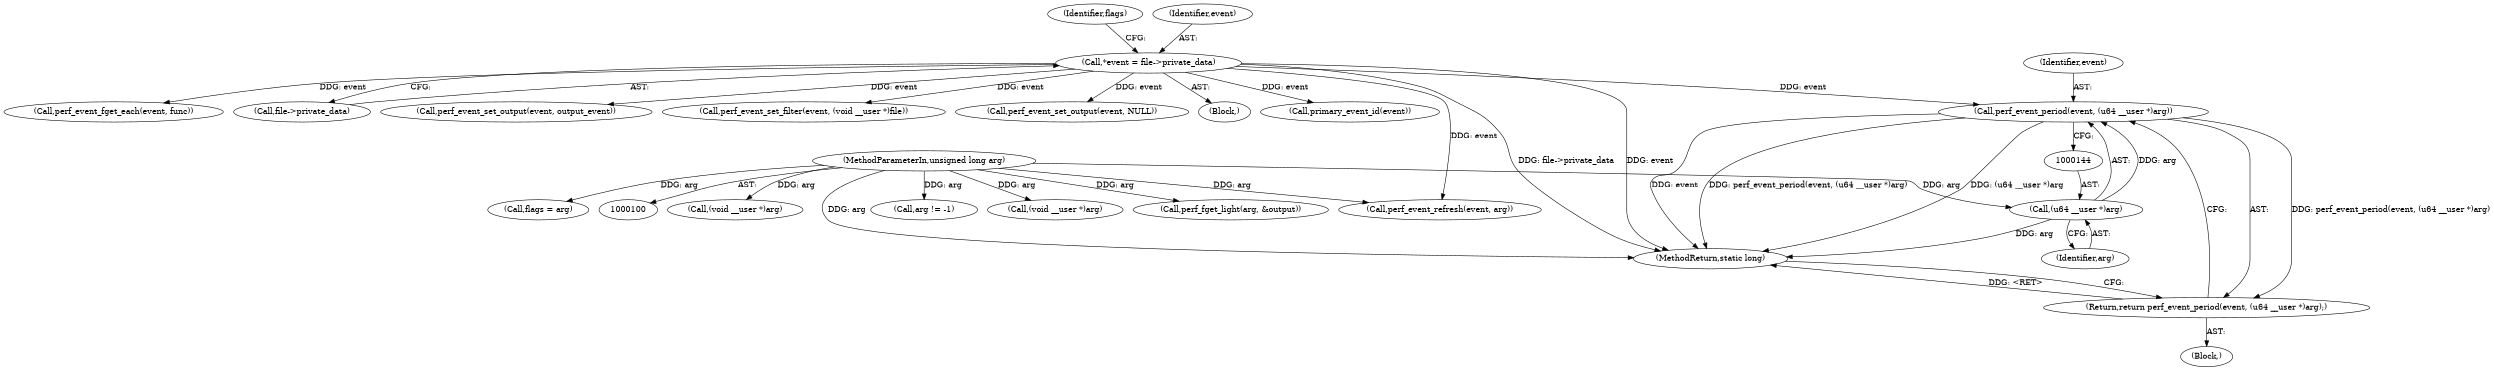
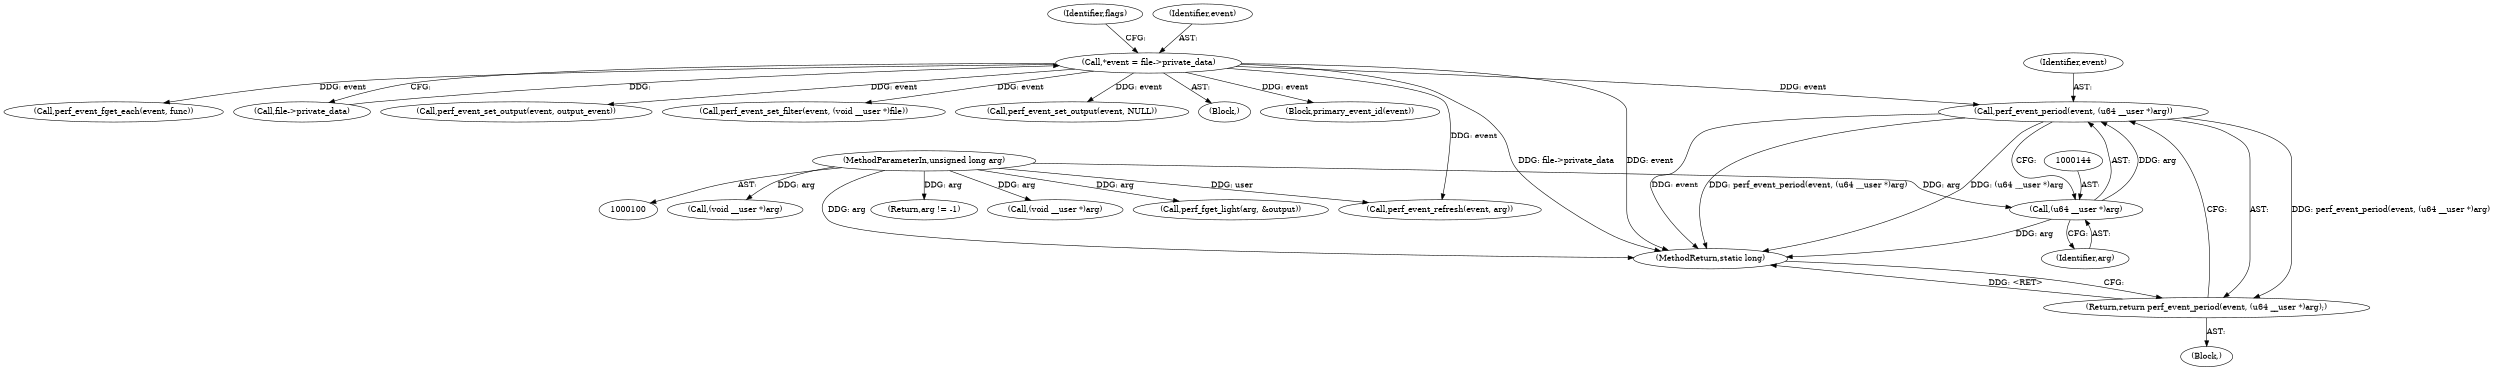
(641, 87) -> (641, 87)
(1350, 112) -> (1350, 112)
(2073, 134) -> (2016, 171)
(1232, 185) -> (1232, 185)
(538, 210) -> none
(924, 210) -> (924, 210)
